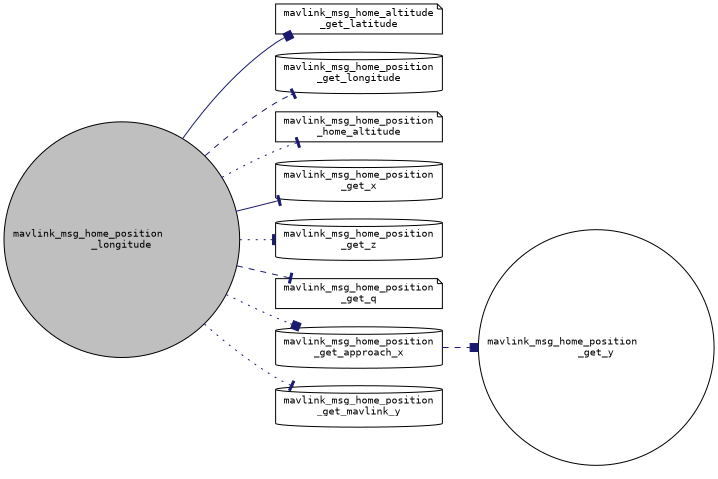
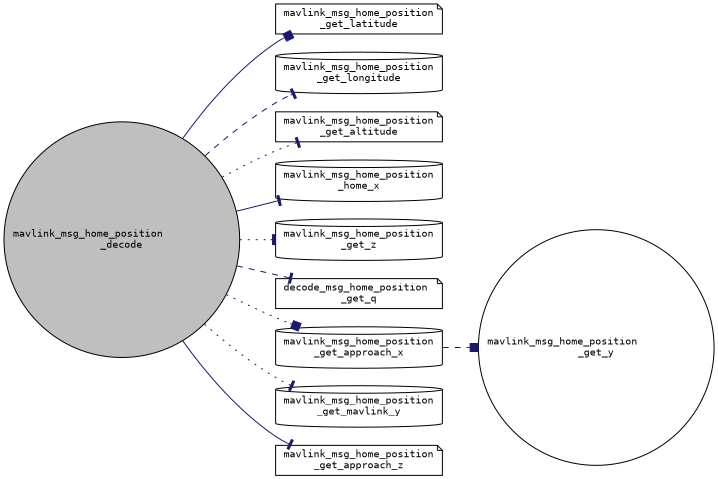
(359, 19) -> (359, 19)
(359, 127) -> (359, 127)
(359, 181) -> (359, 181)
(122, 240) -> (122, 240)
(359, 294) -> (359, 294)
none -> (359, 460)
